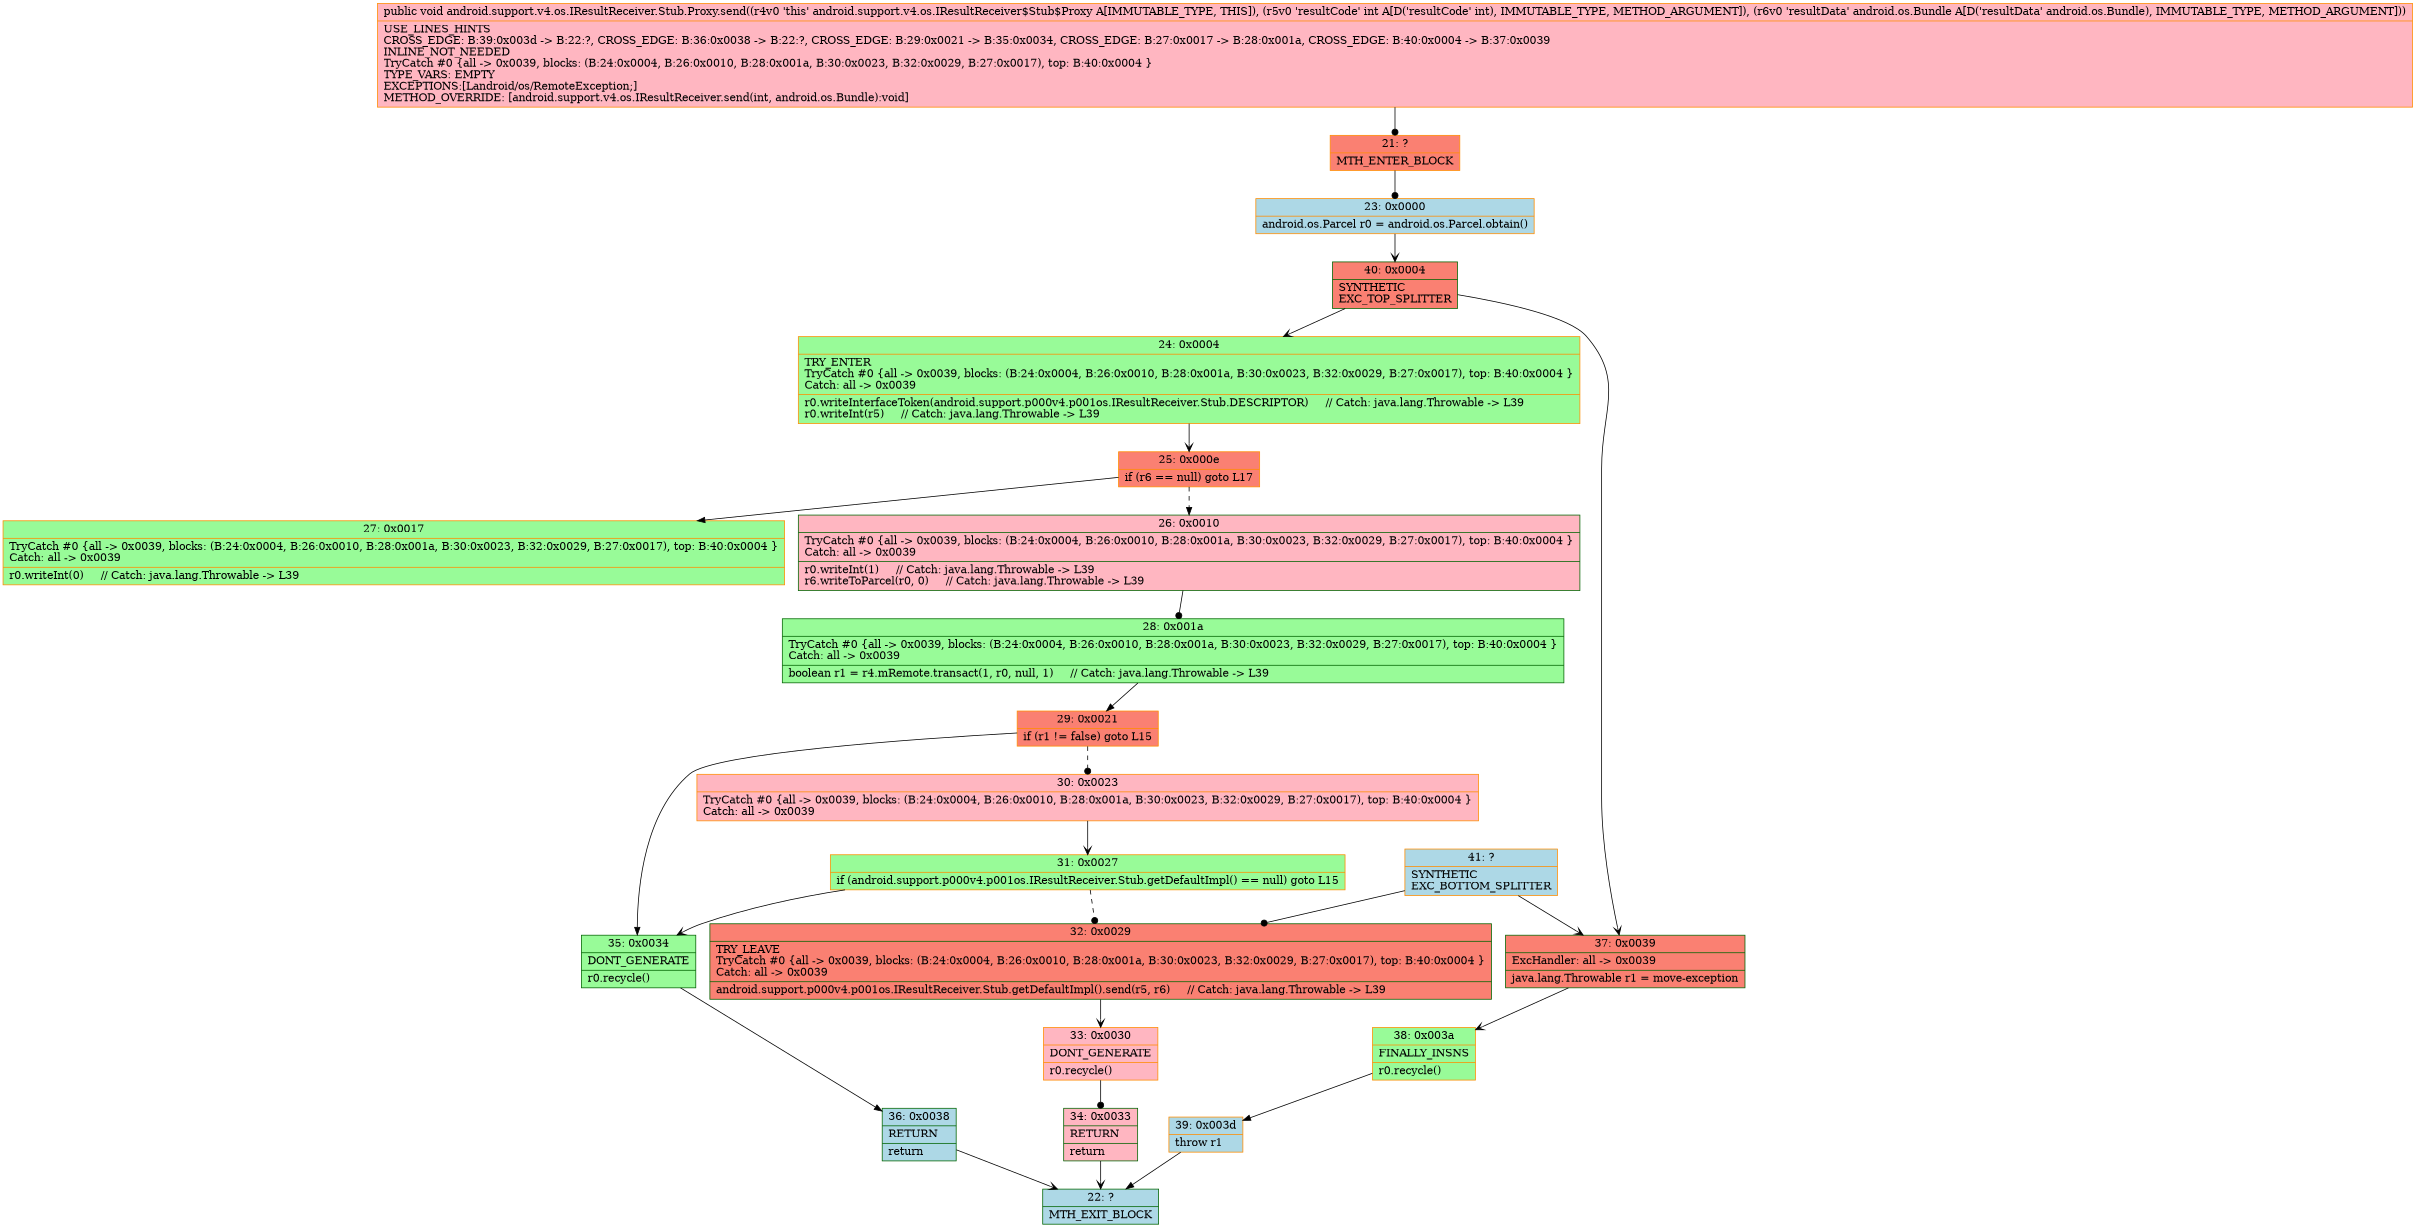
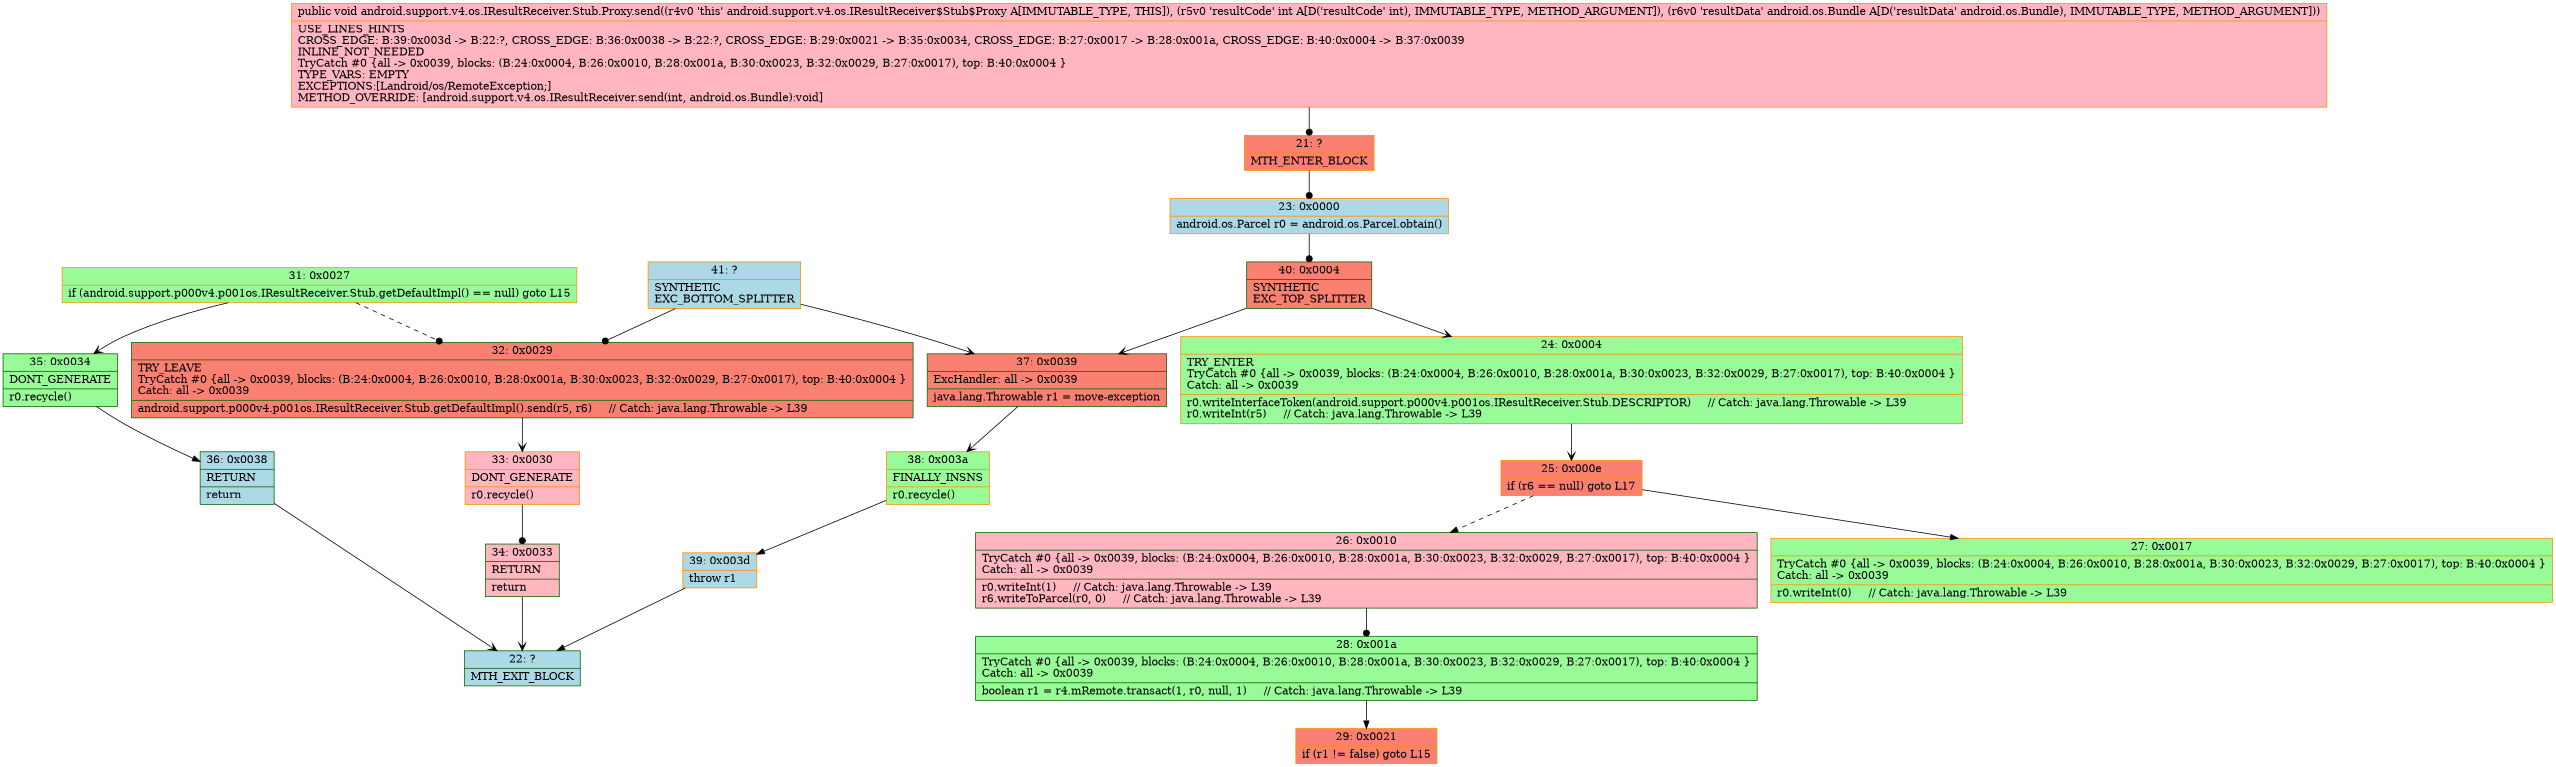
(1395, 244) -> (1309, 245)
(769, 754) -> none
(1088, 798) -> none
